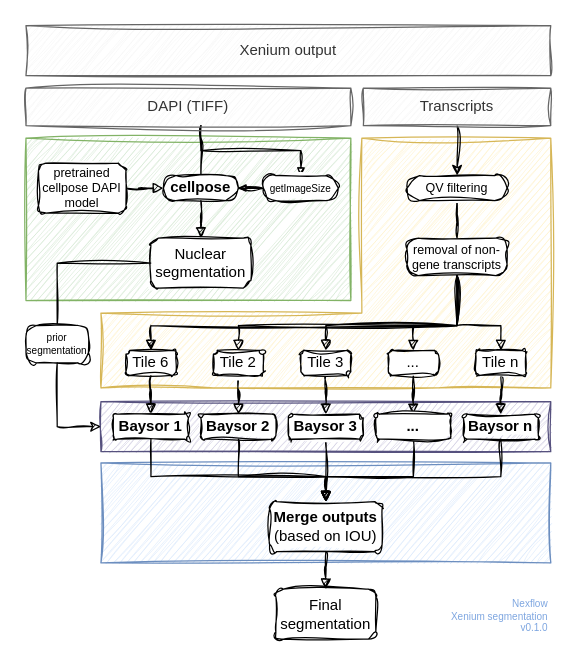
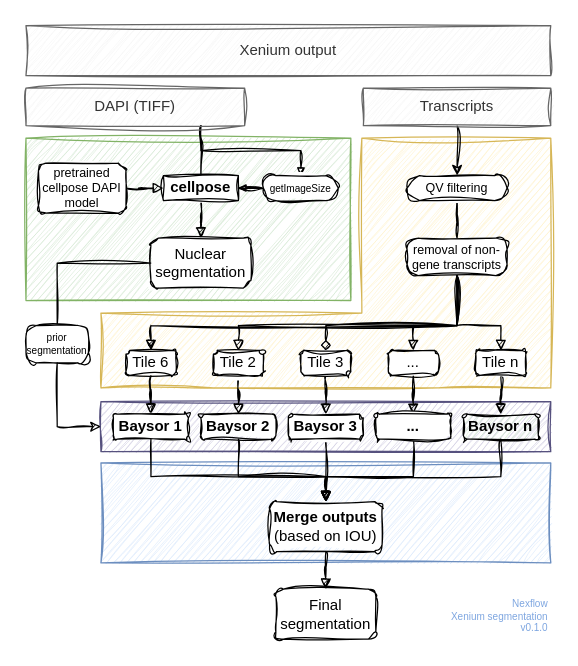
(188, 107) -> (135, 107)
(201, 188) -> (201, 188)
(326, 338) -> (326, 339)
(501, 427) -> (501, 427)
